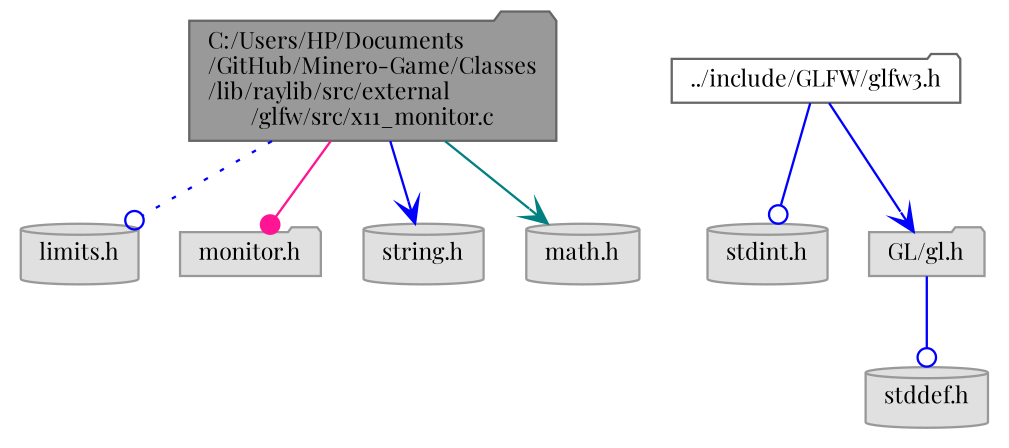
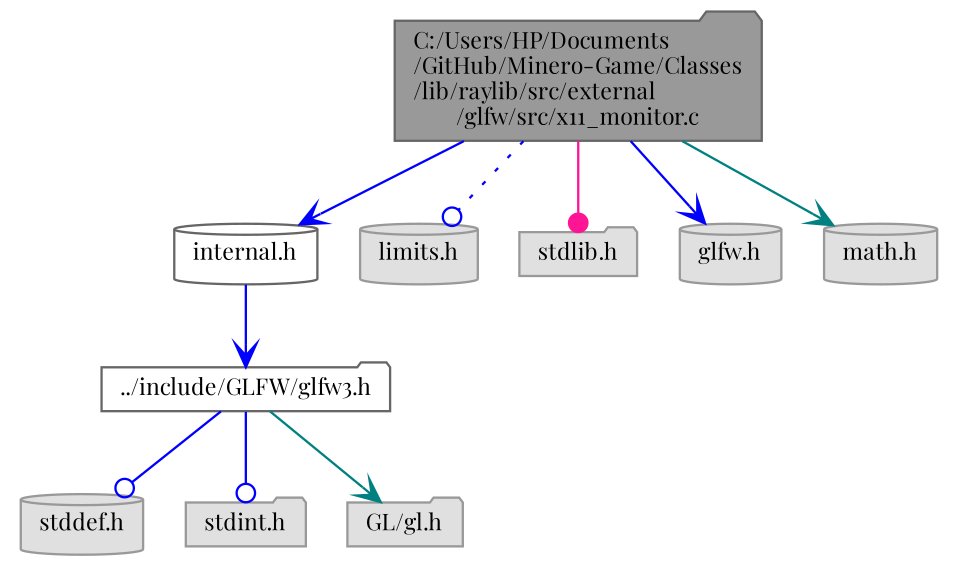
(865, 157) -> (316, 449)
none -> (246, 254)
(250, 254) -> (578, 254)
(424, 254) -> (731, 254)
(768, 254) -> (246, 524)
(927, 312) -> (177, 447)
